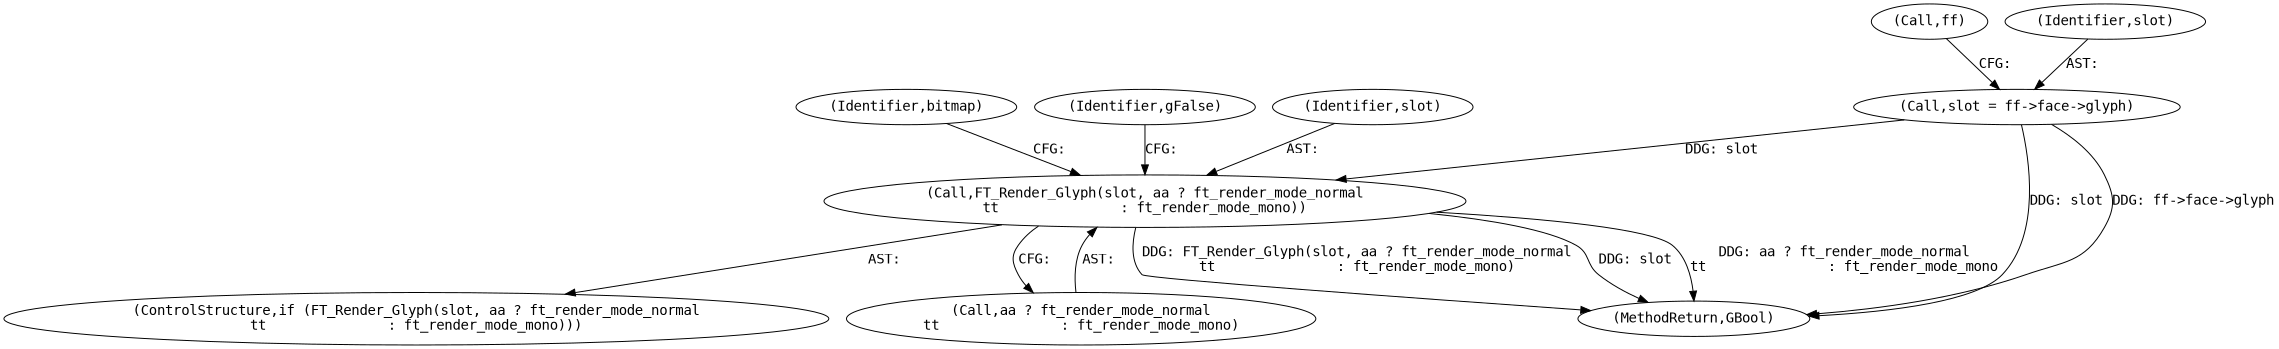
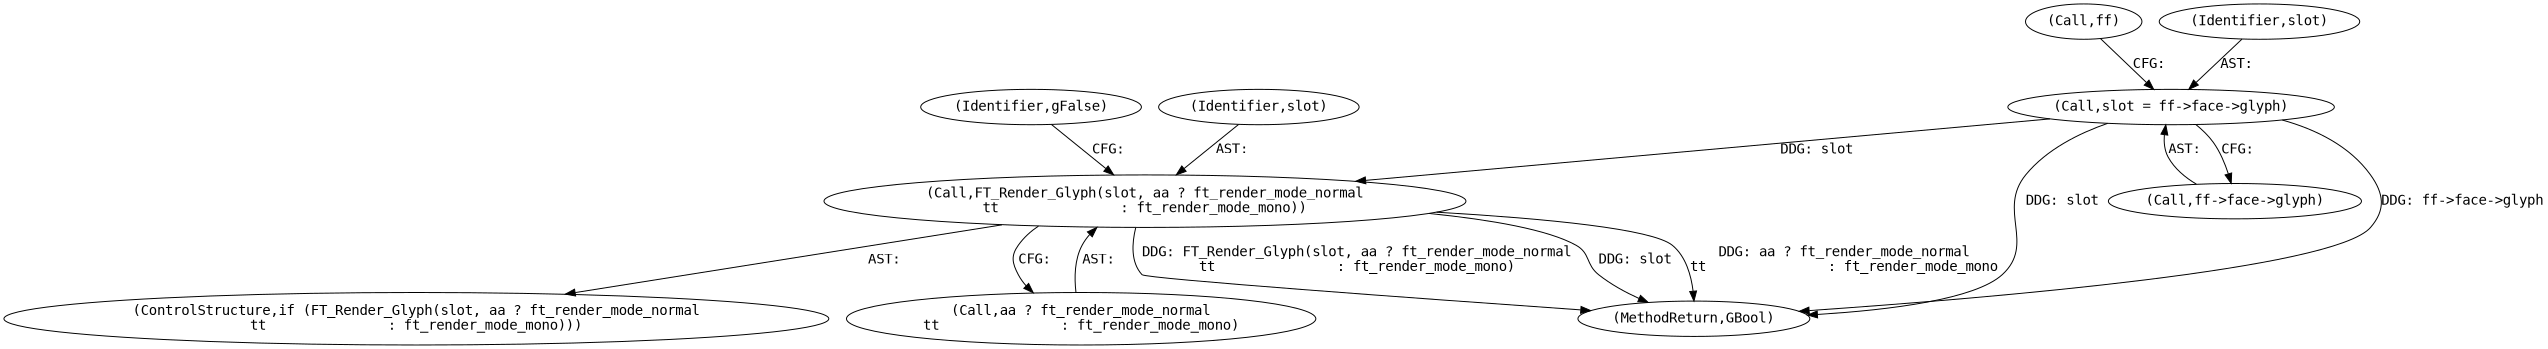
(906, 107) -> none
none -> (2235, 201)
